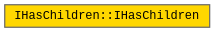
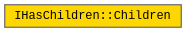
(107, 16) -> (93, 16)
